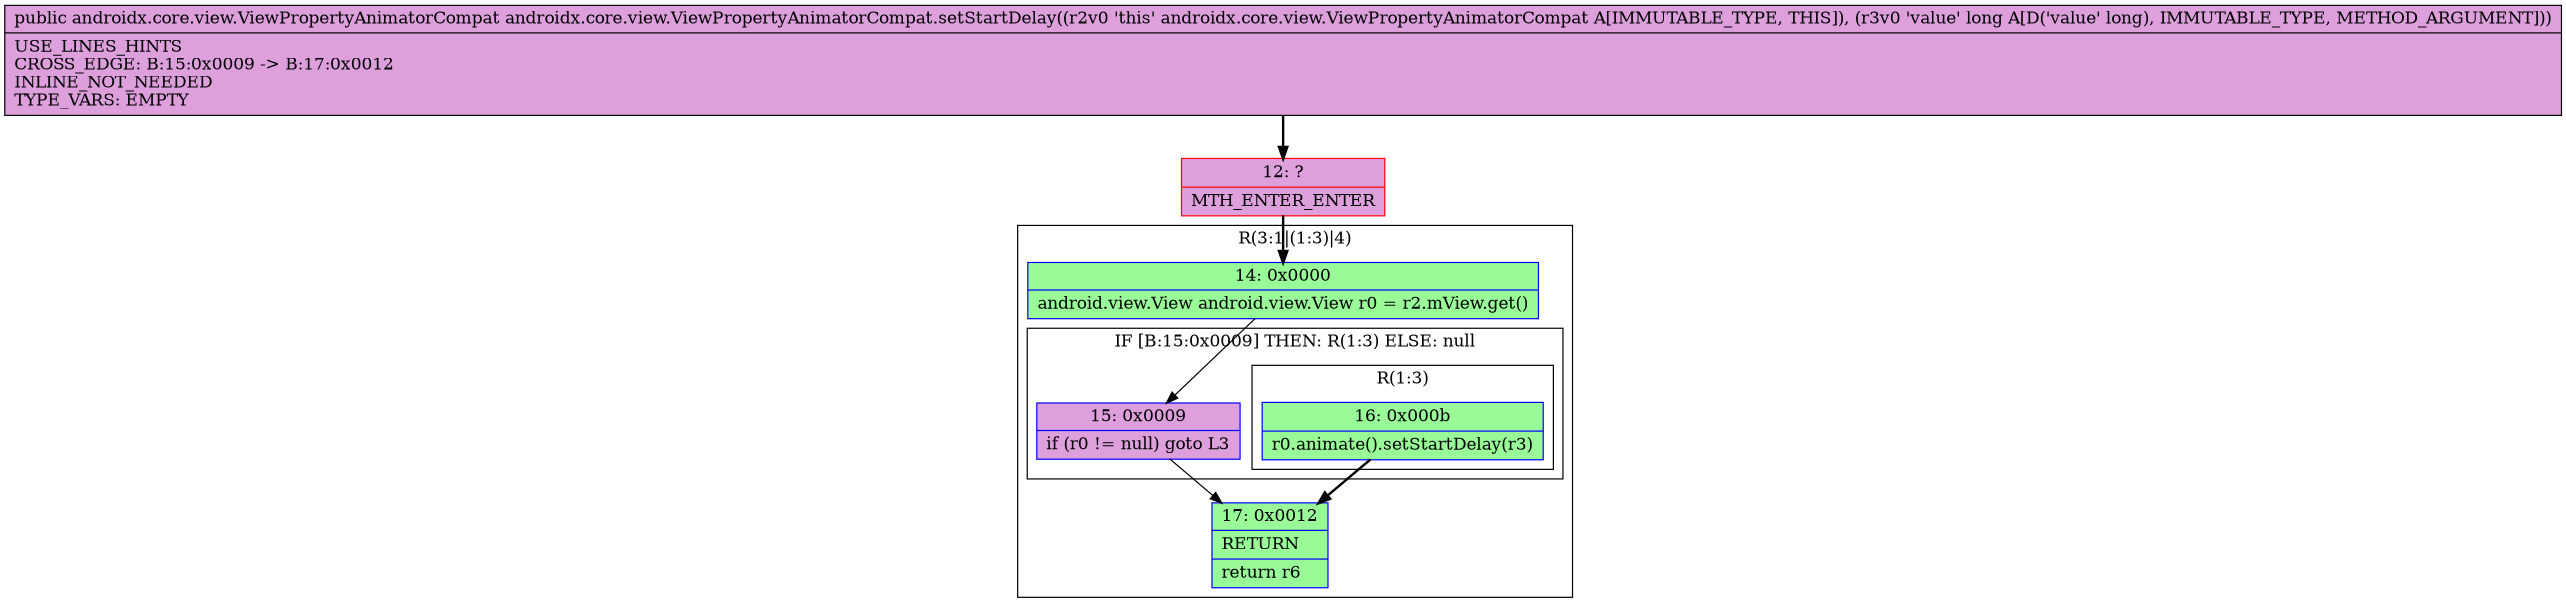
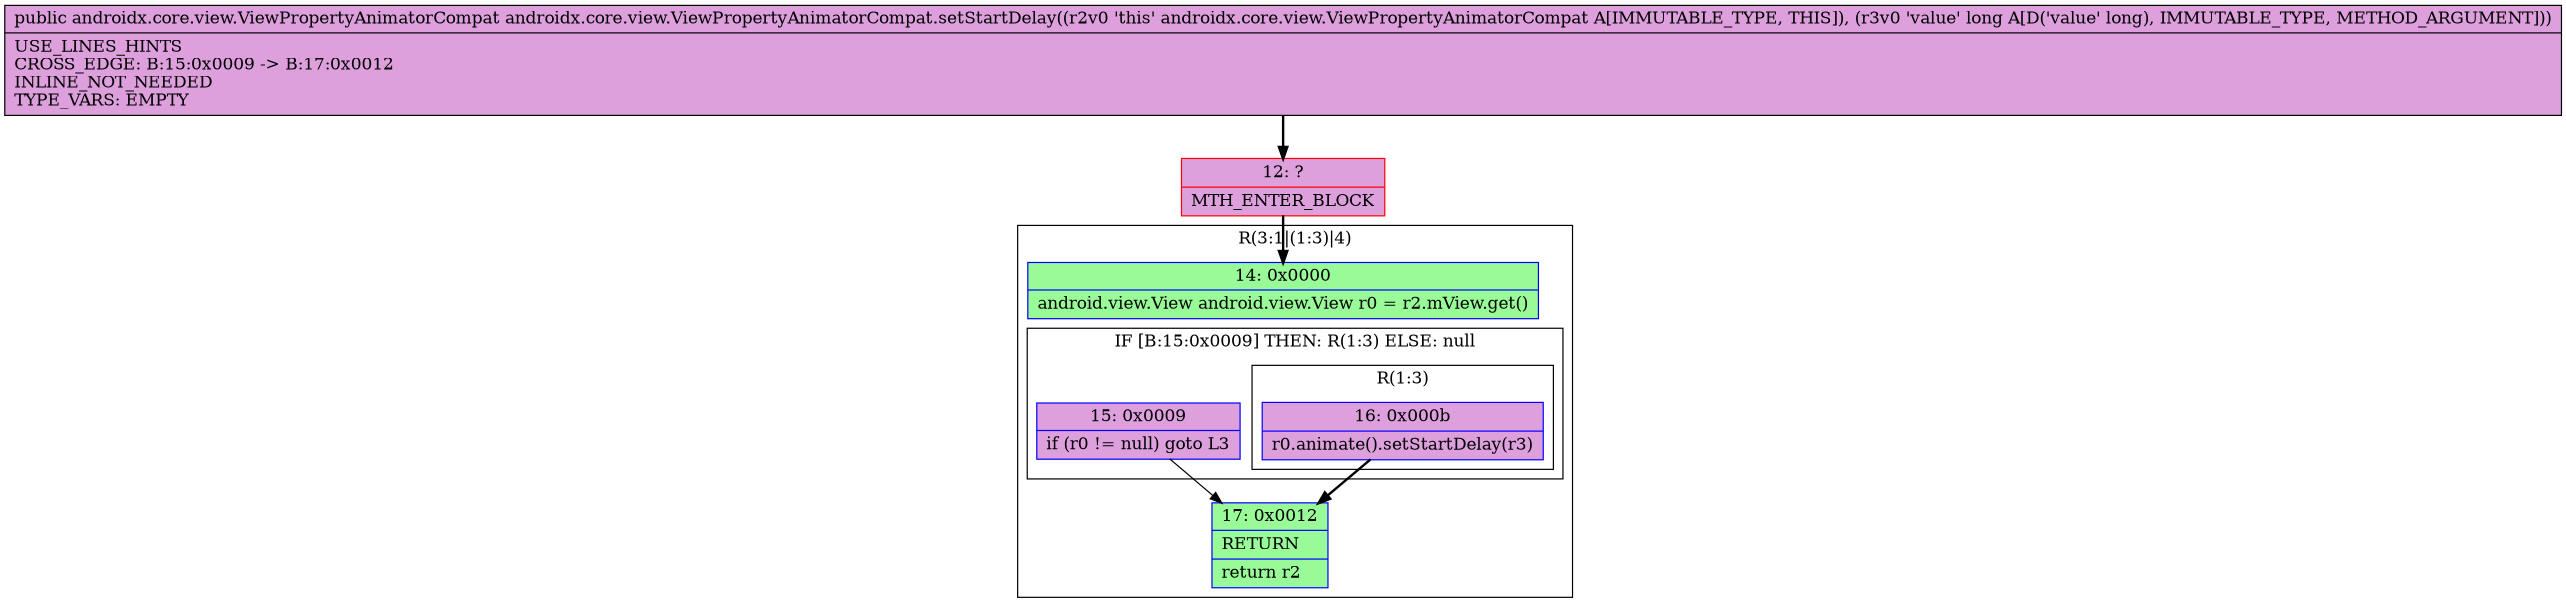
(1283, 201) -> (1283, 201)
(1215, 357) -> none
(1403, 431) -> (1403, 431)
(1262, 573) -> (1262, 573)
